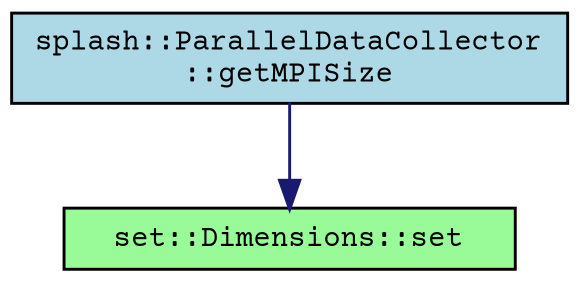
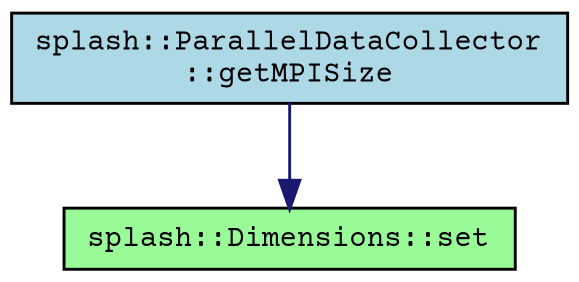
(290, 239) -> (290, 239)
